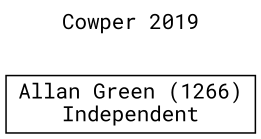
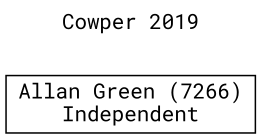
(131, 104) -> (131, 104)
